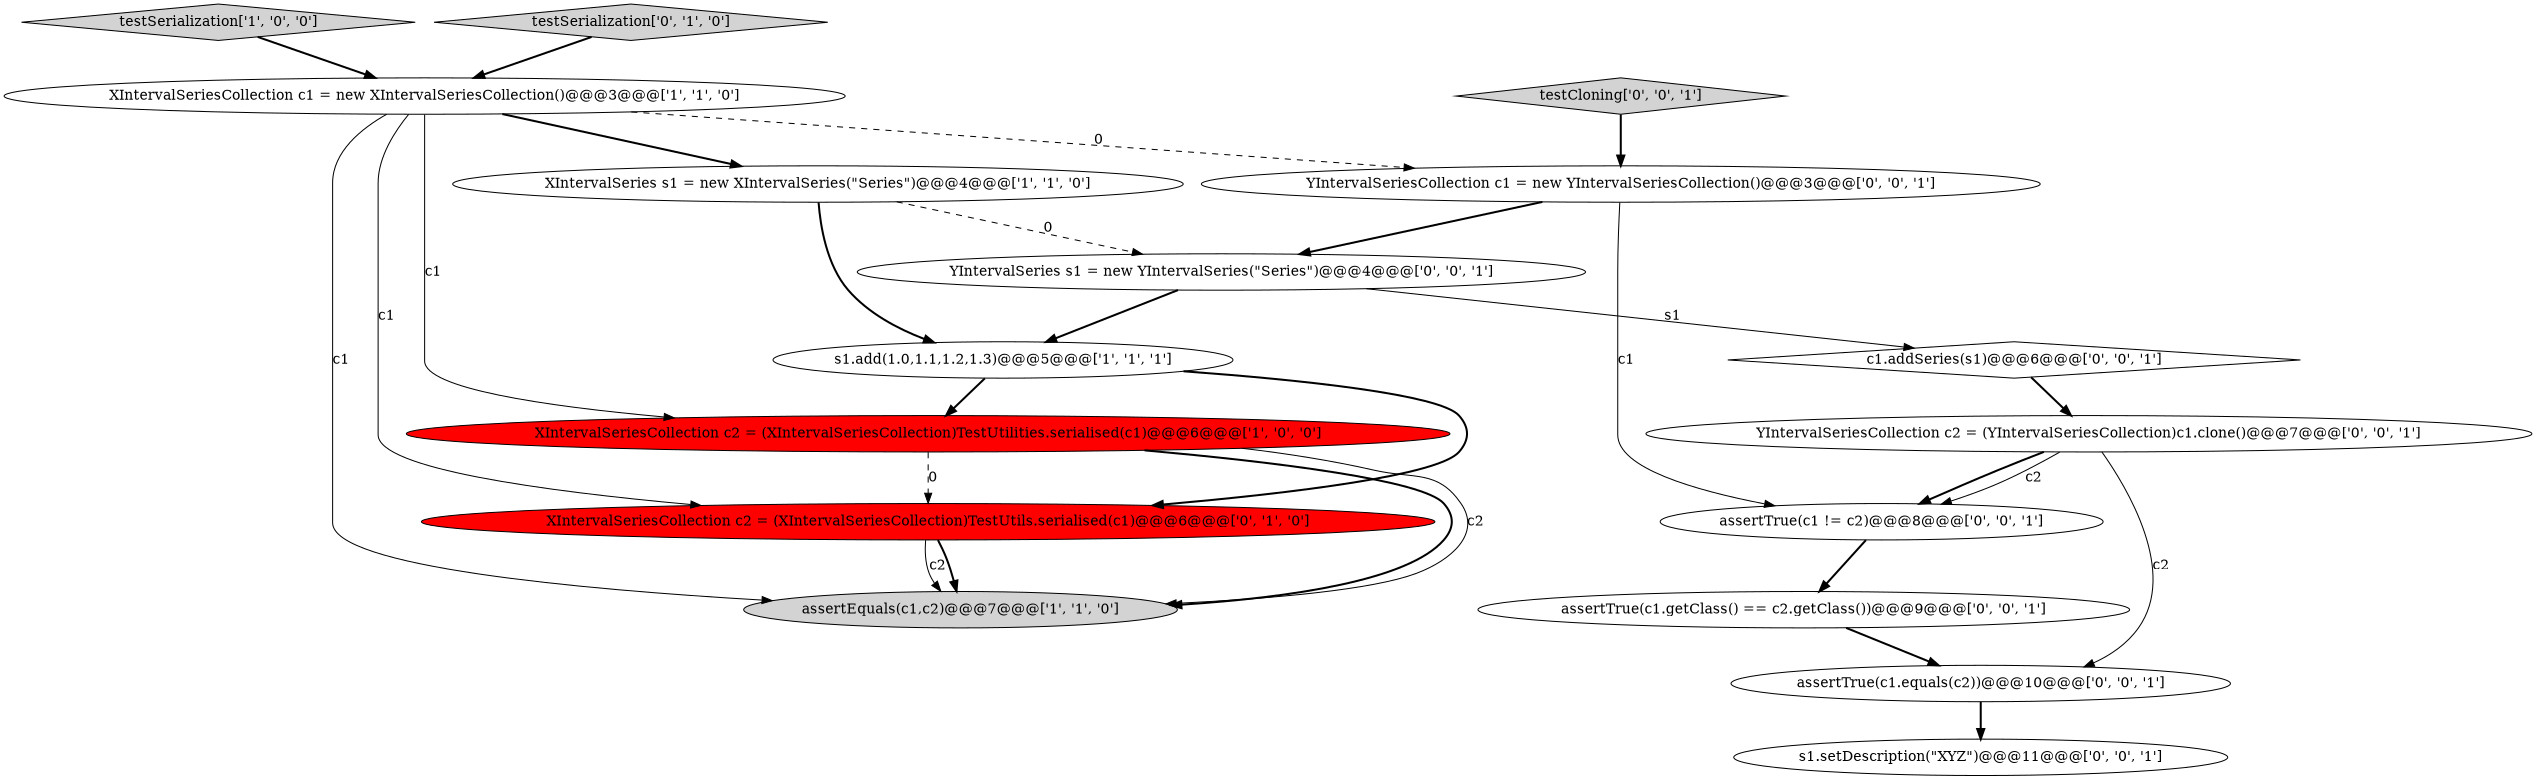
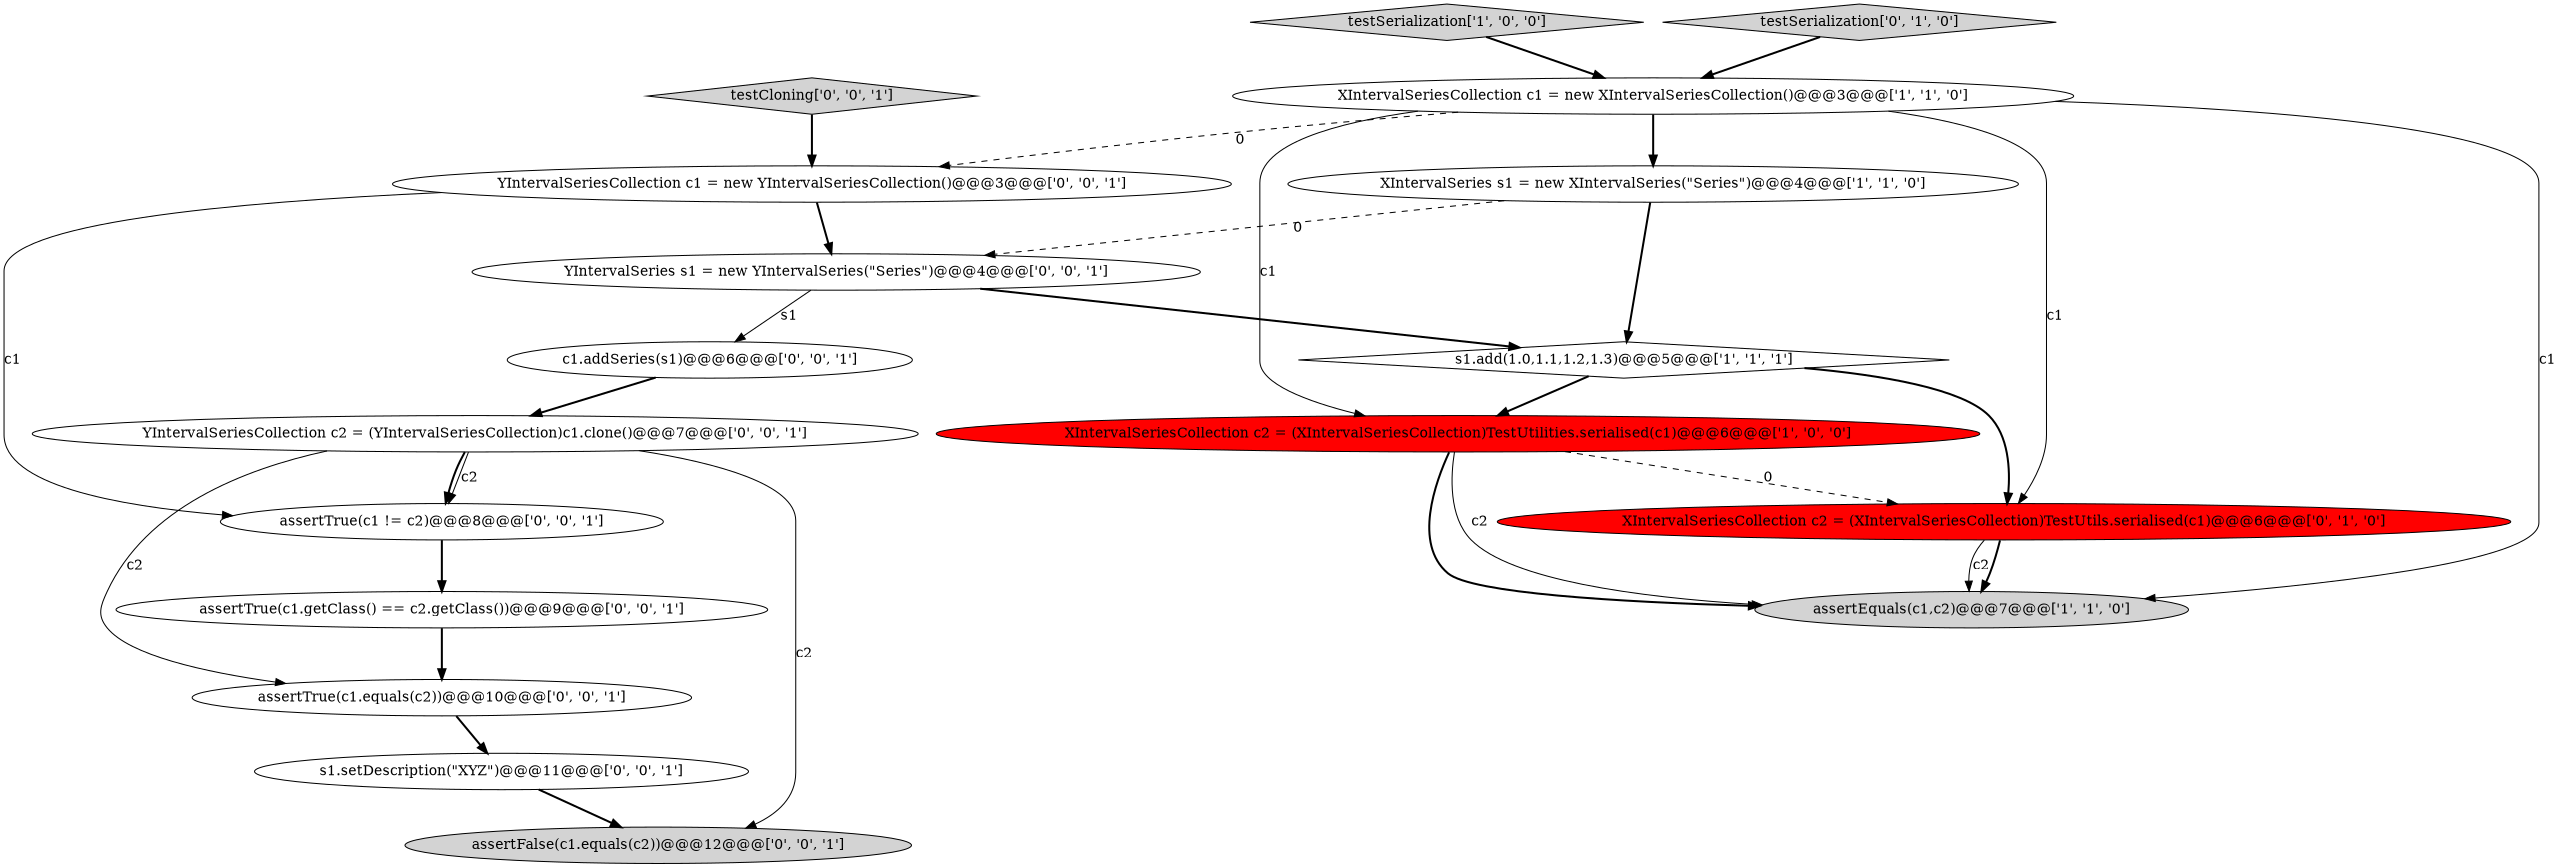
(1003, 360) -> (1624, 360)
(2014, 360) -> (710, 360)
none -> (658, 845)
